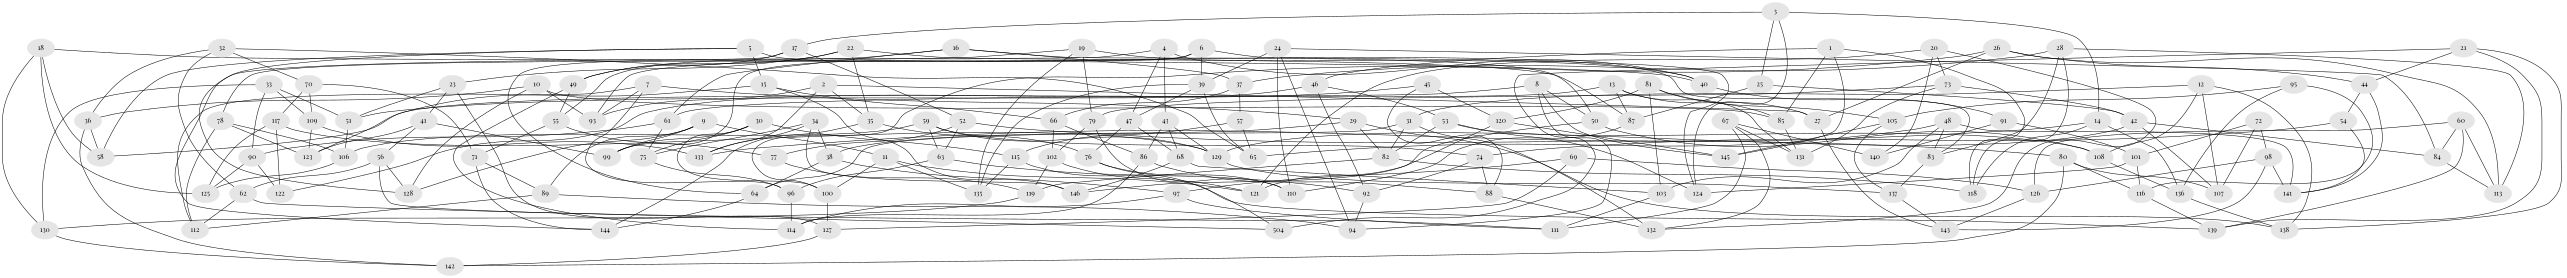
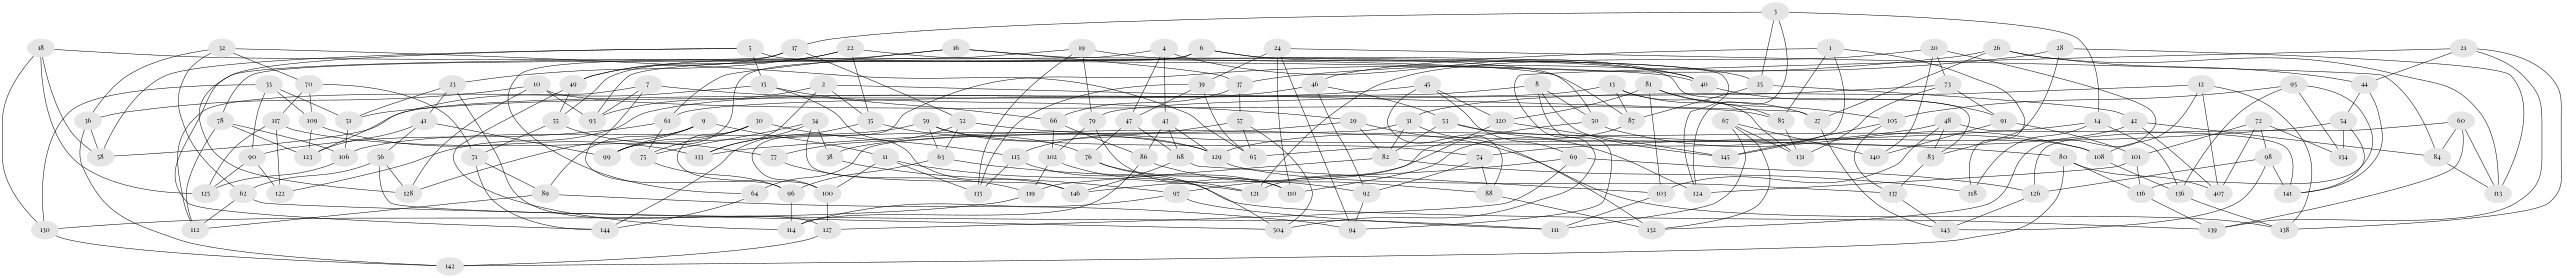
(1202, 66) -> (1482, 61)
(2039, 97) -> (1976, 103)
(2062, 122) -> none
none -> (1475, 124)
none -> (2343, 157)
none -> (1293, 159)
(792, 175) -> none
(2219, 194) -> (2219, 194)
